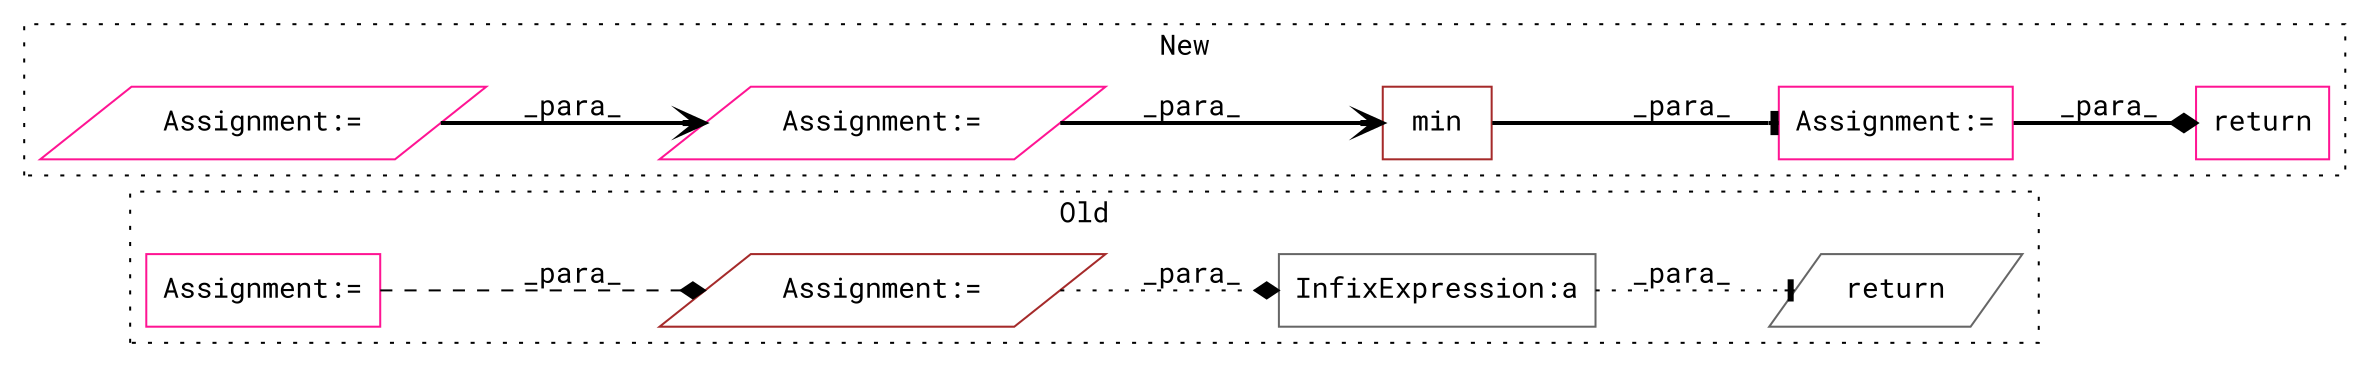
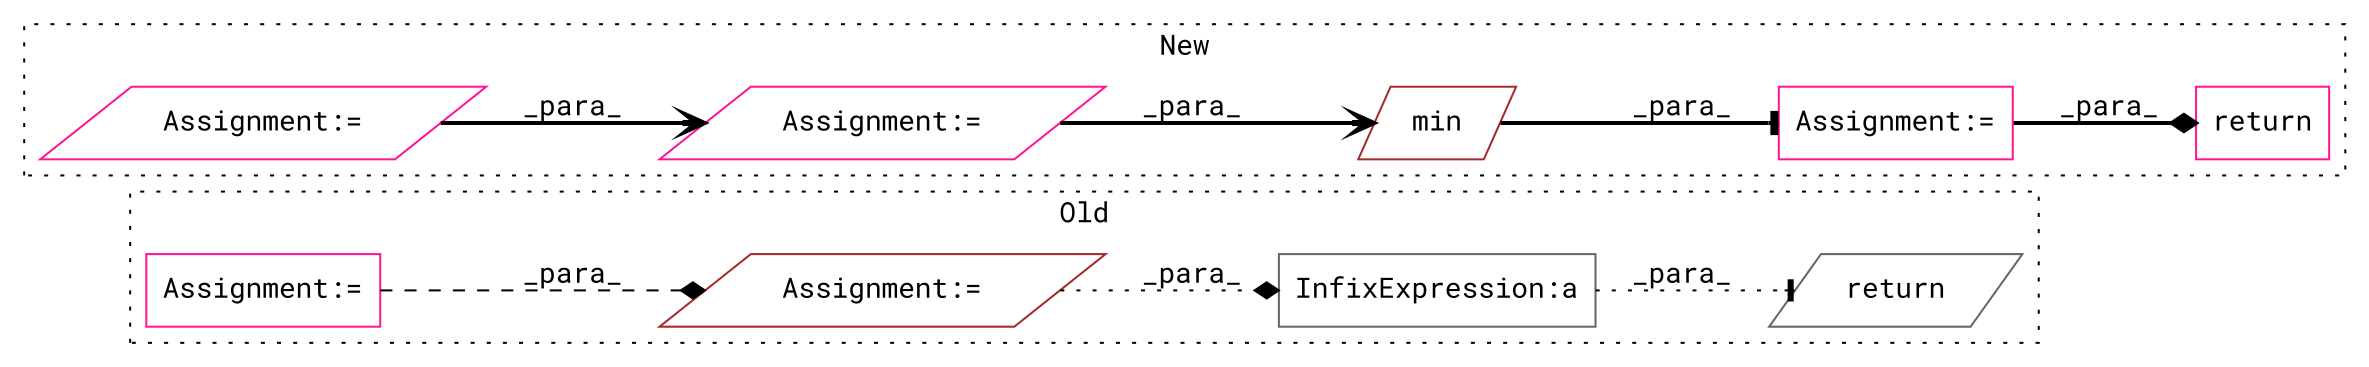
(1437, 123) -> (1437, 123)
